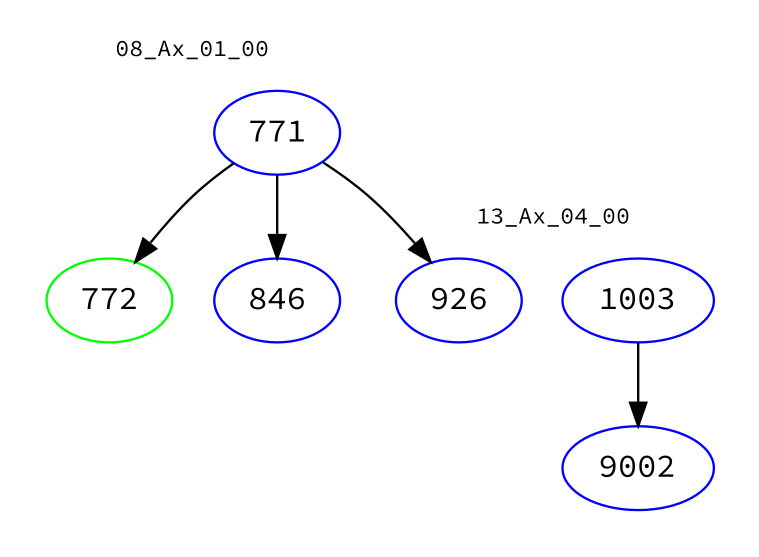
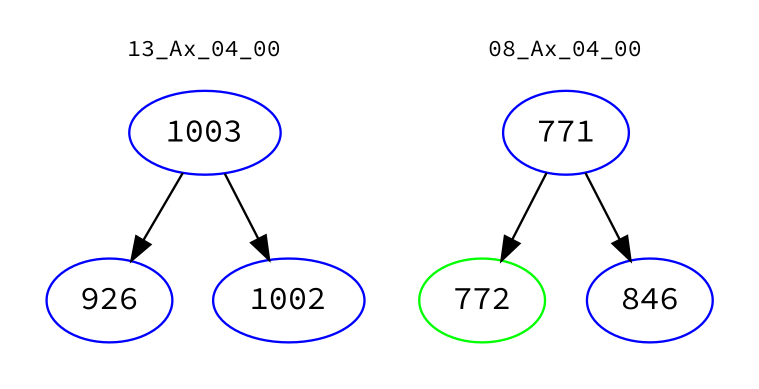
(193, 50) -> (566, 50)
(392, 219) -> (163, 207)
(638, 468) -> (289, 300)
